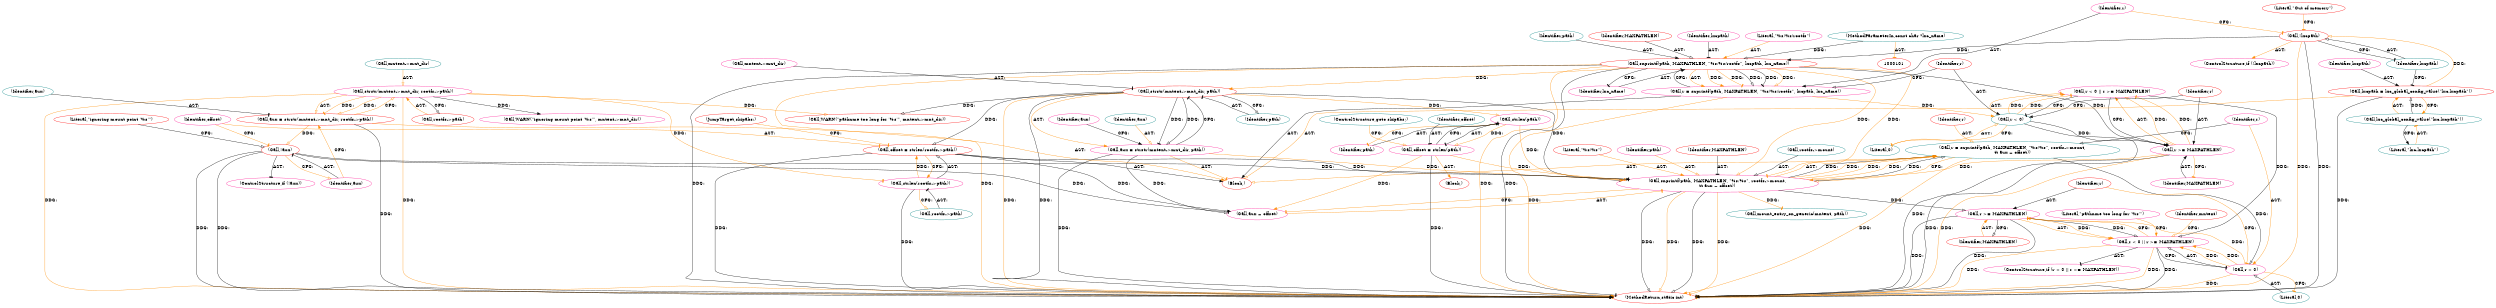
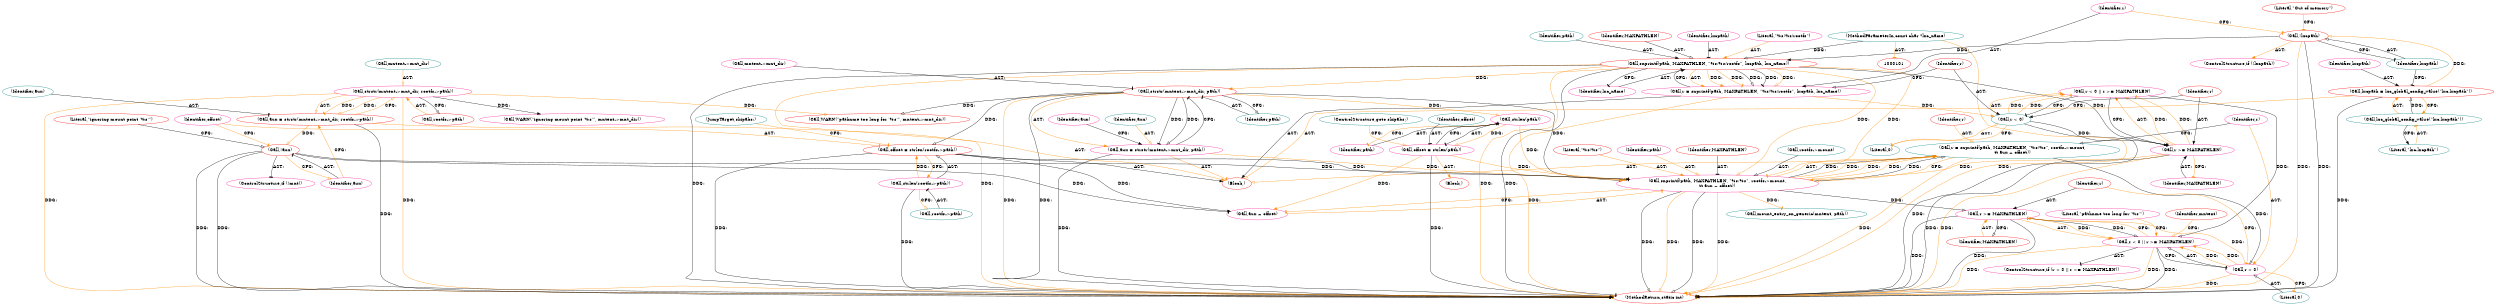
(731, 119) -> (731, 119)
(671, 121) -> none
none -> (2023, 164)
(271, 184) -> (271, 184)
(1162, 197) -> none
